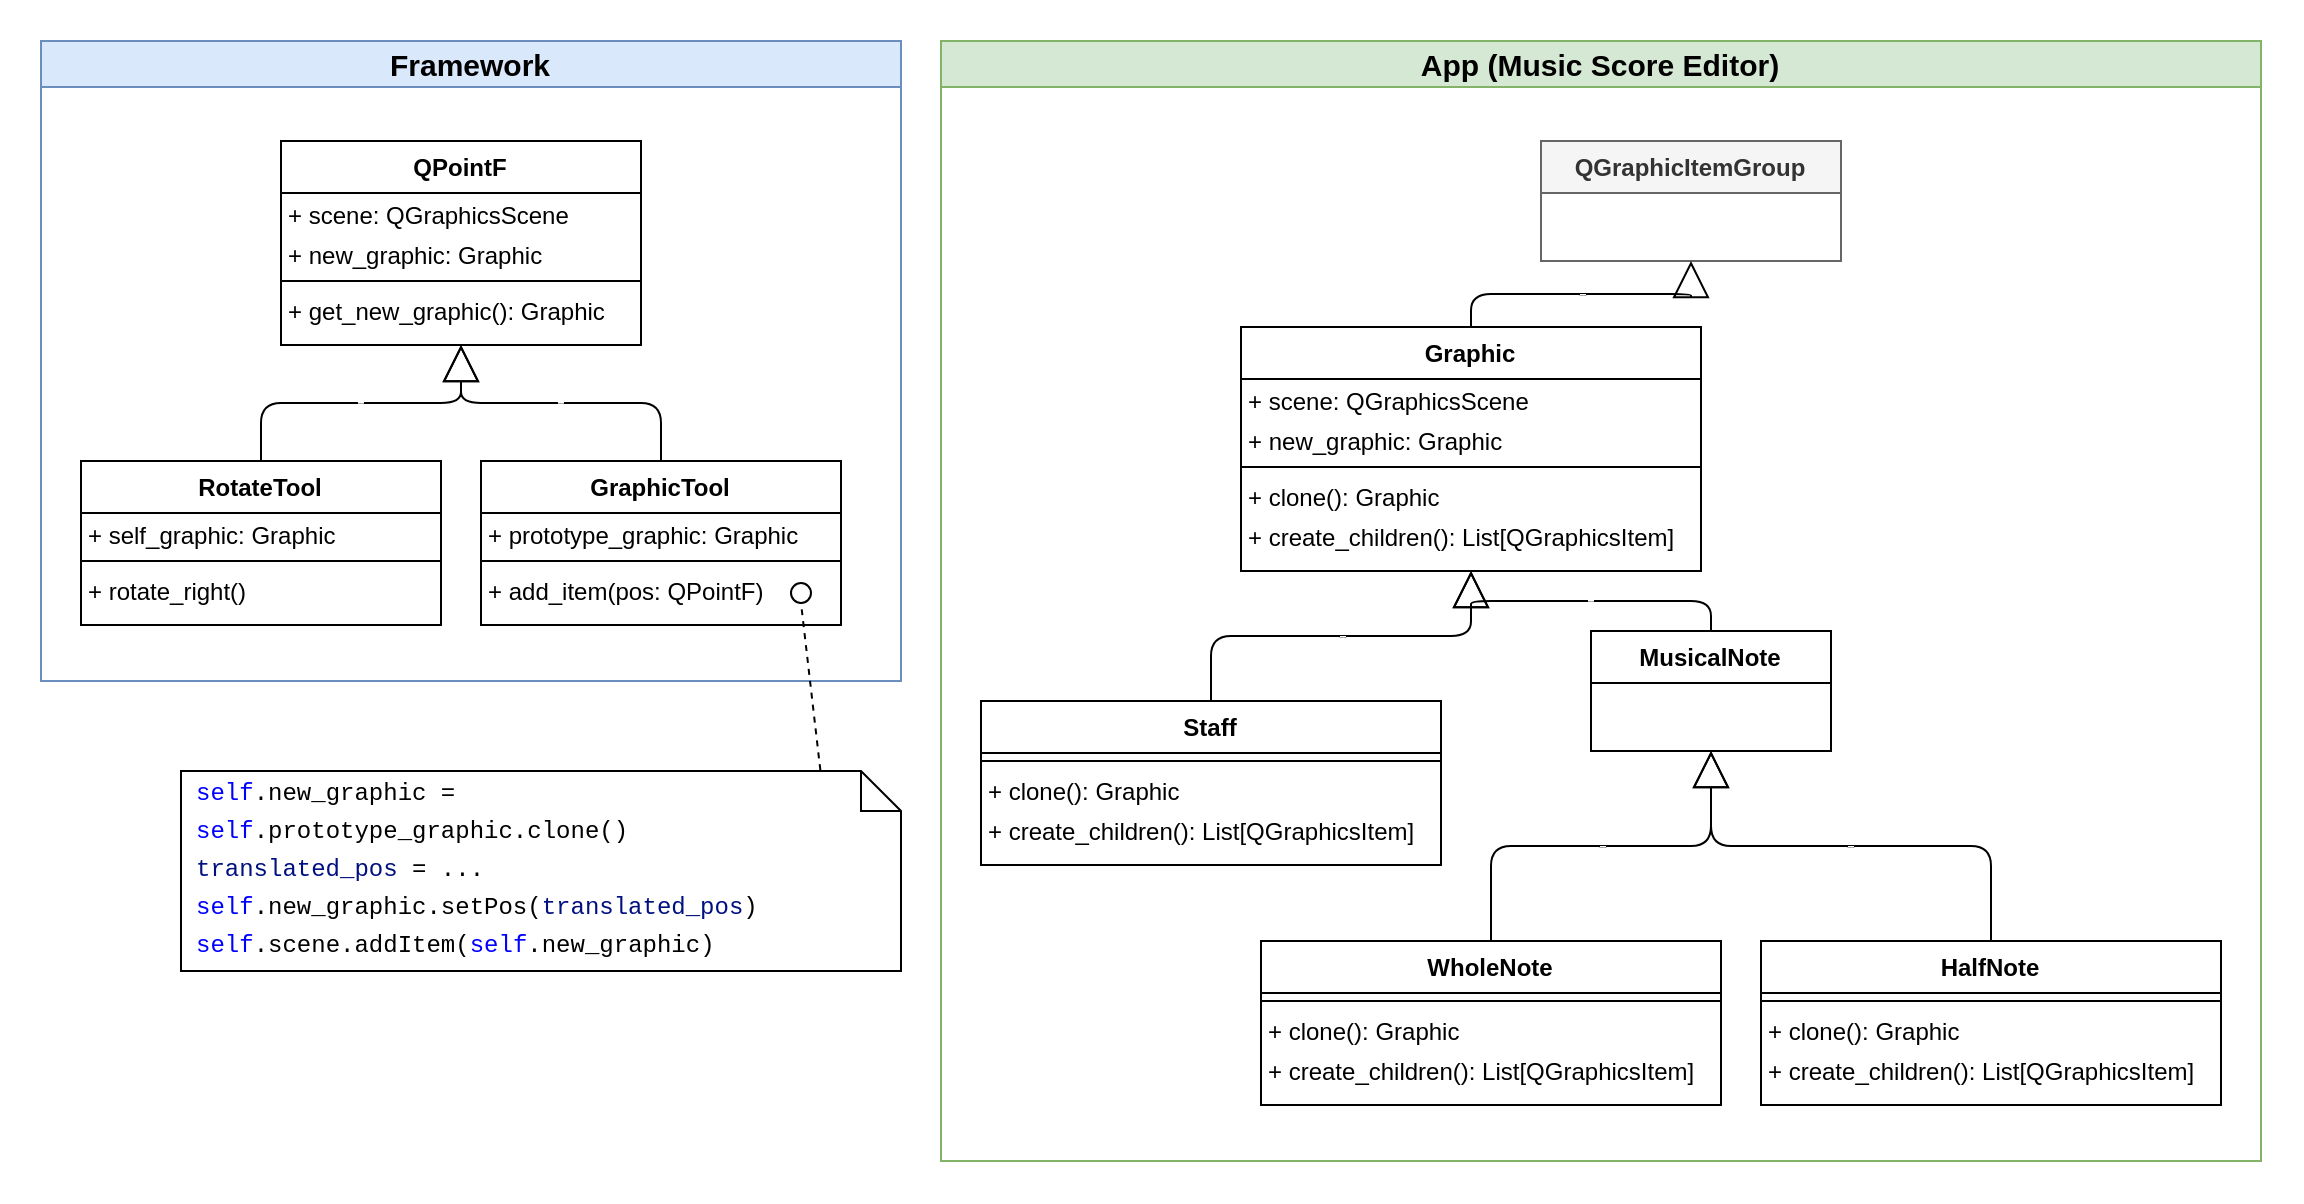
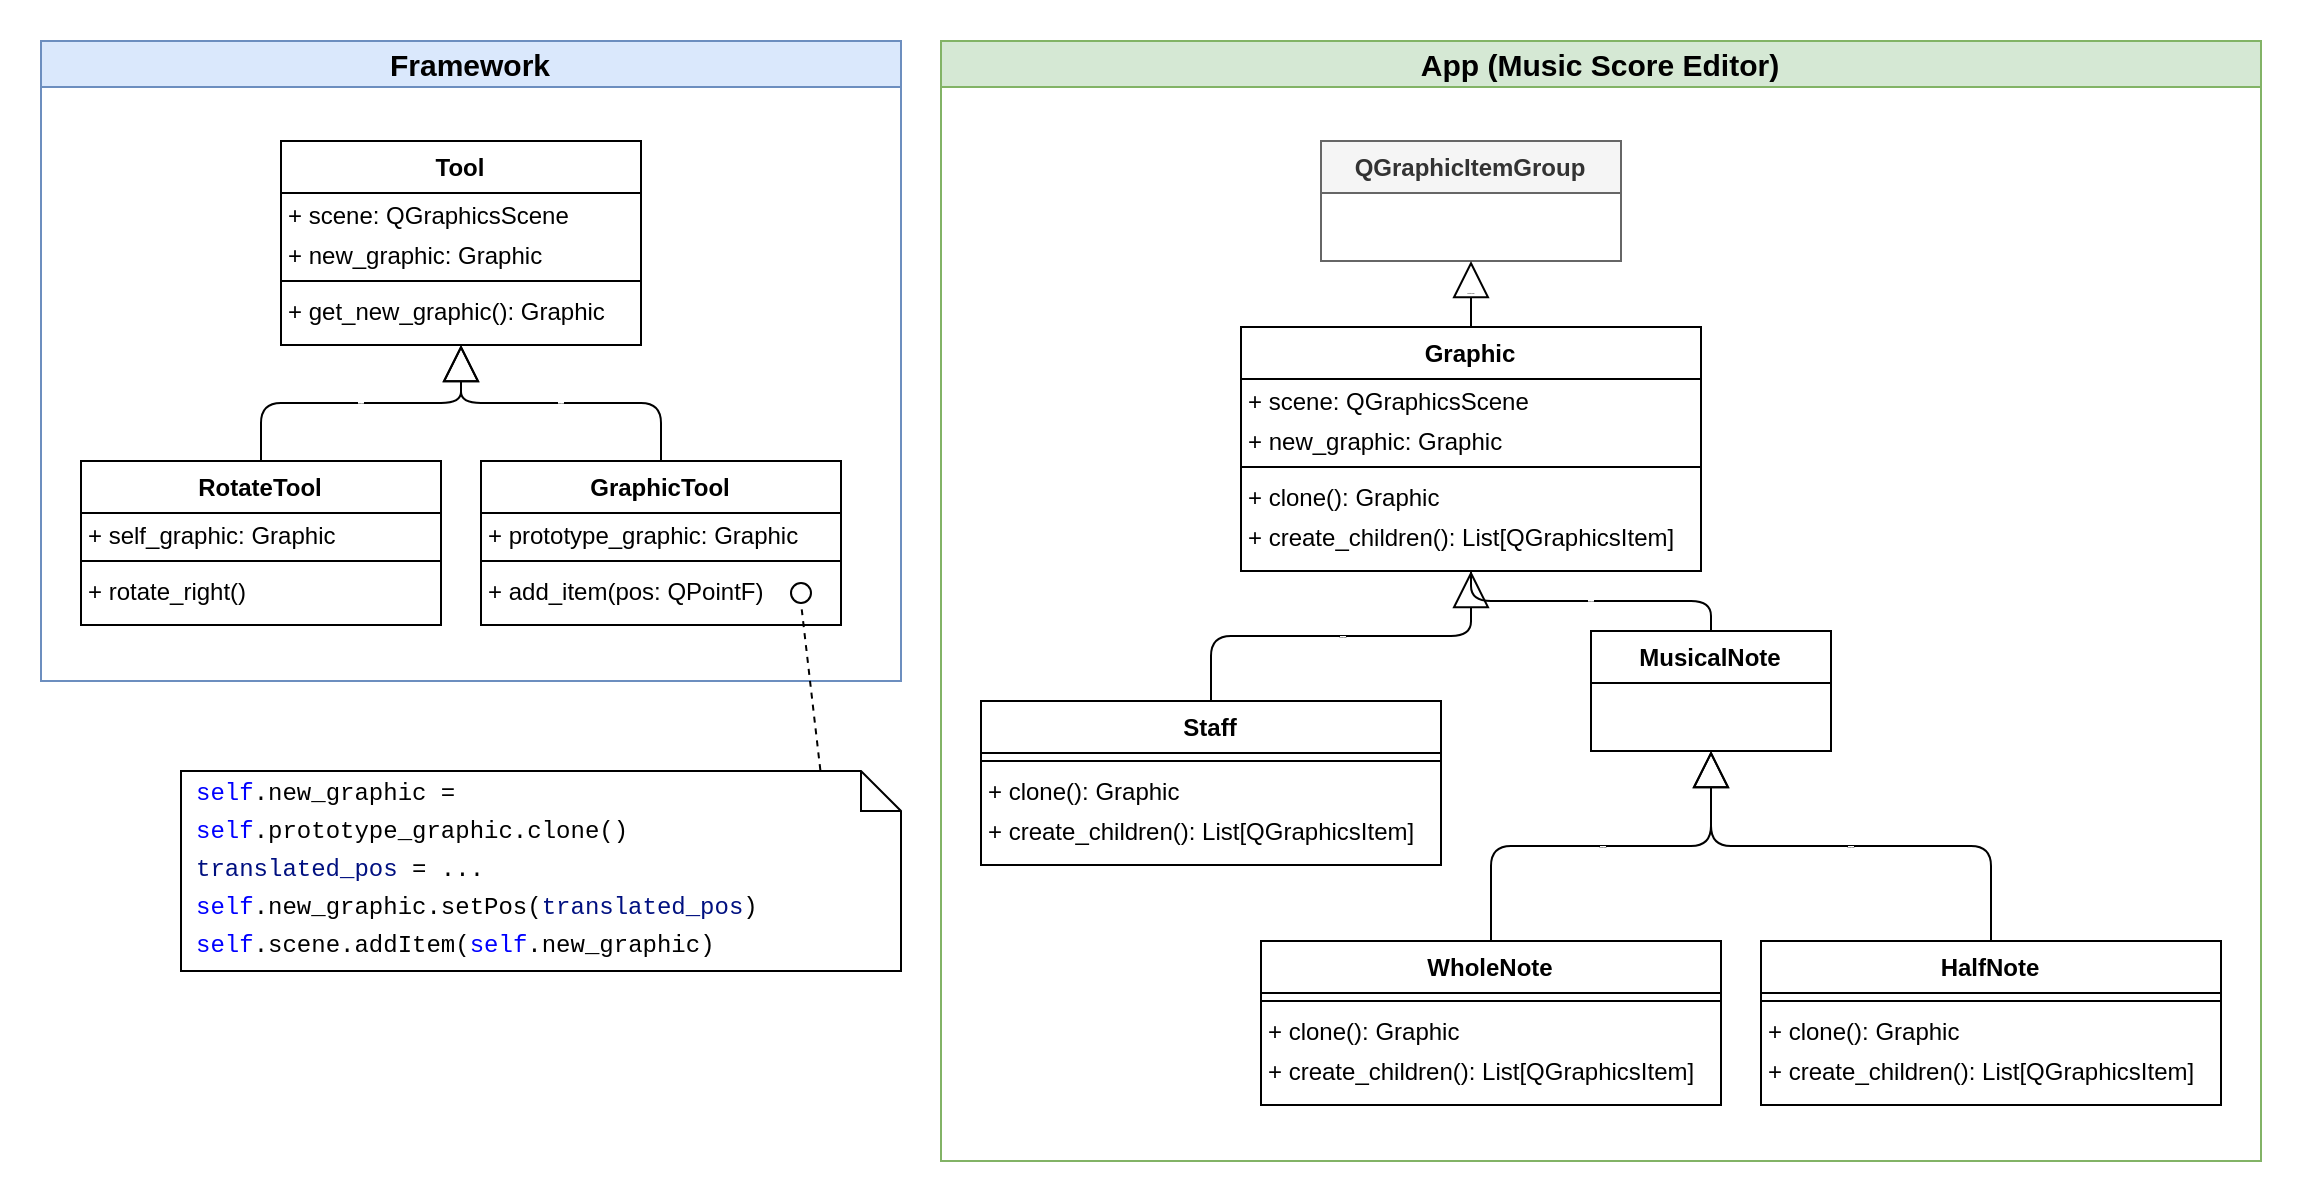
(460, 168) -> (460, 168)
(1691, 201) -> (1471, 201)
(1477, 602) -> (1472, 591)
